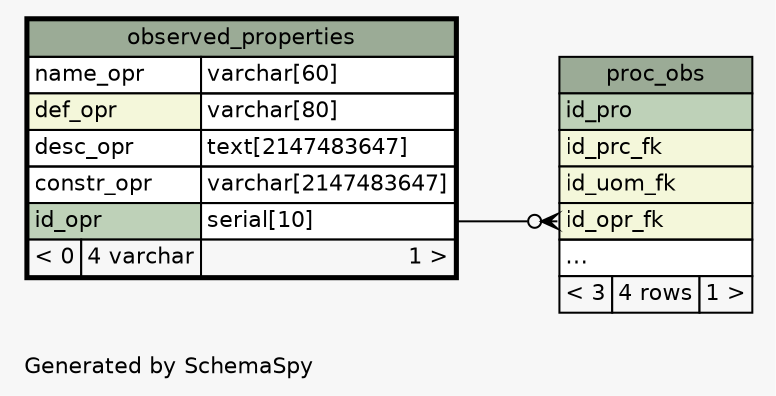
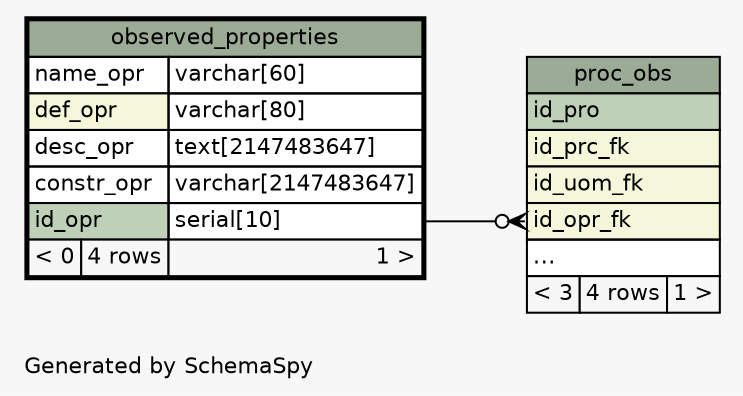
(141, 257) -> (125, 257)
